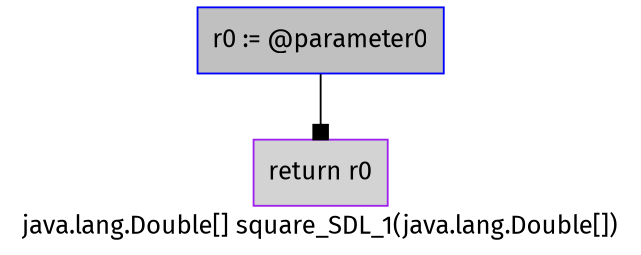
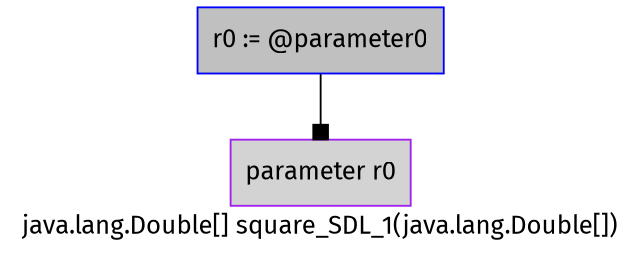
(321, 173) -> (321, 173)
